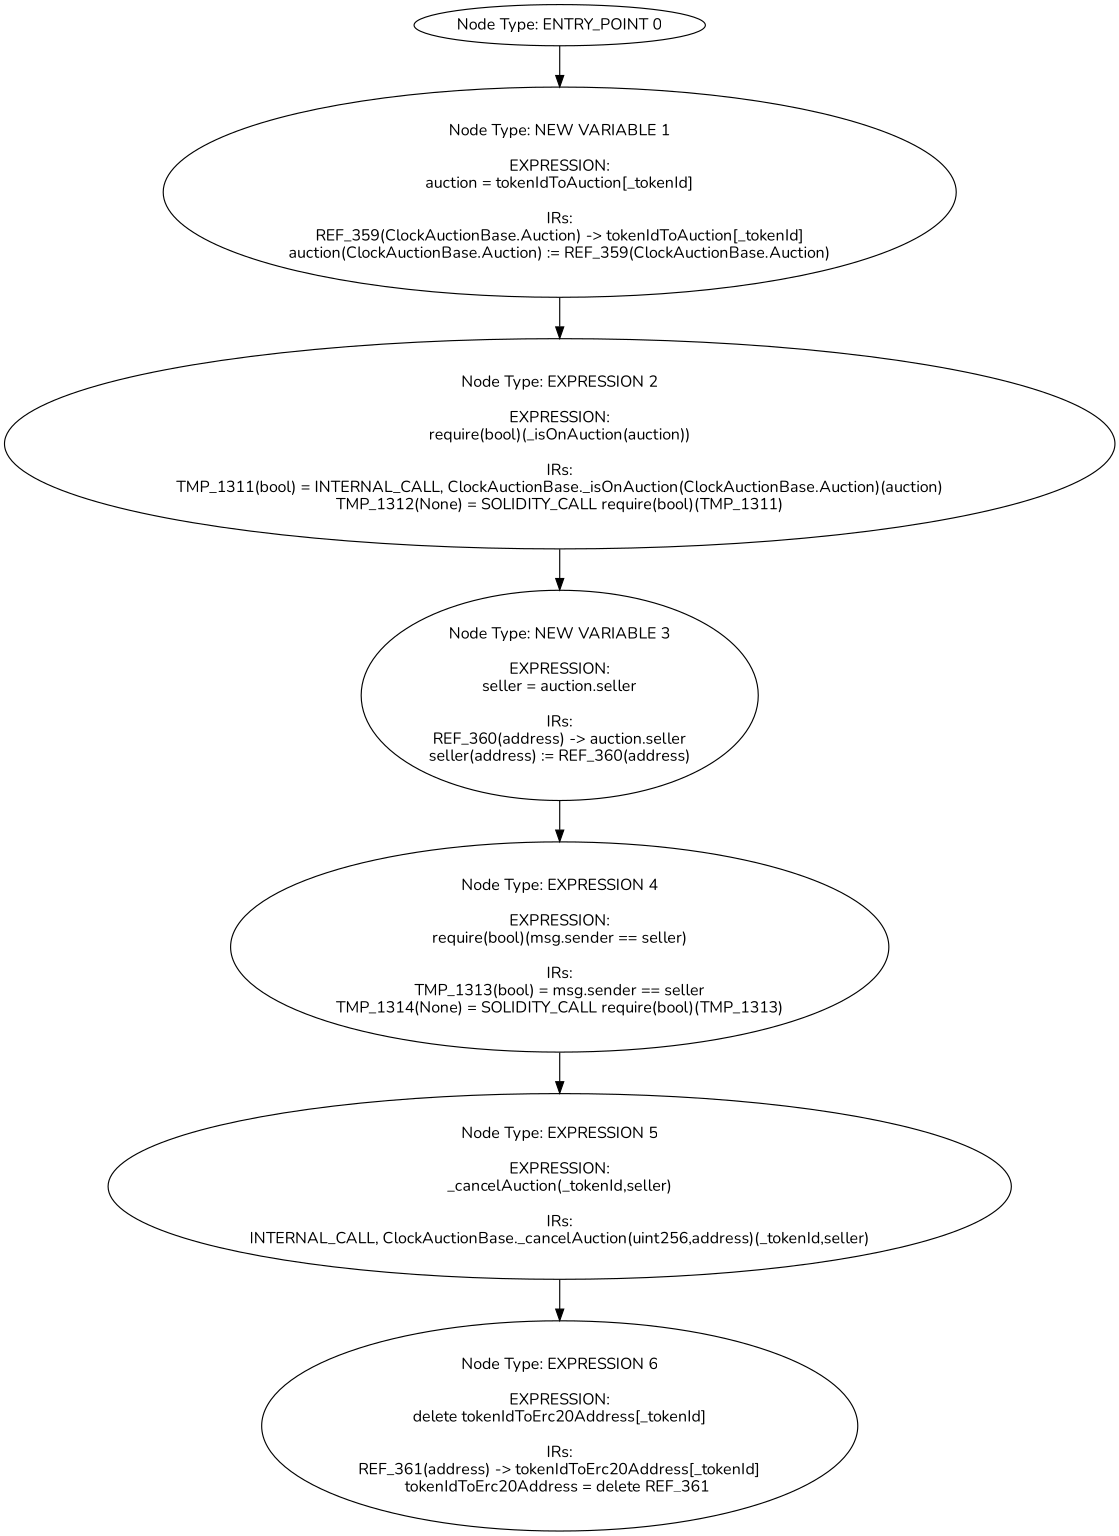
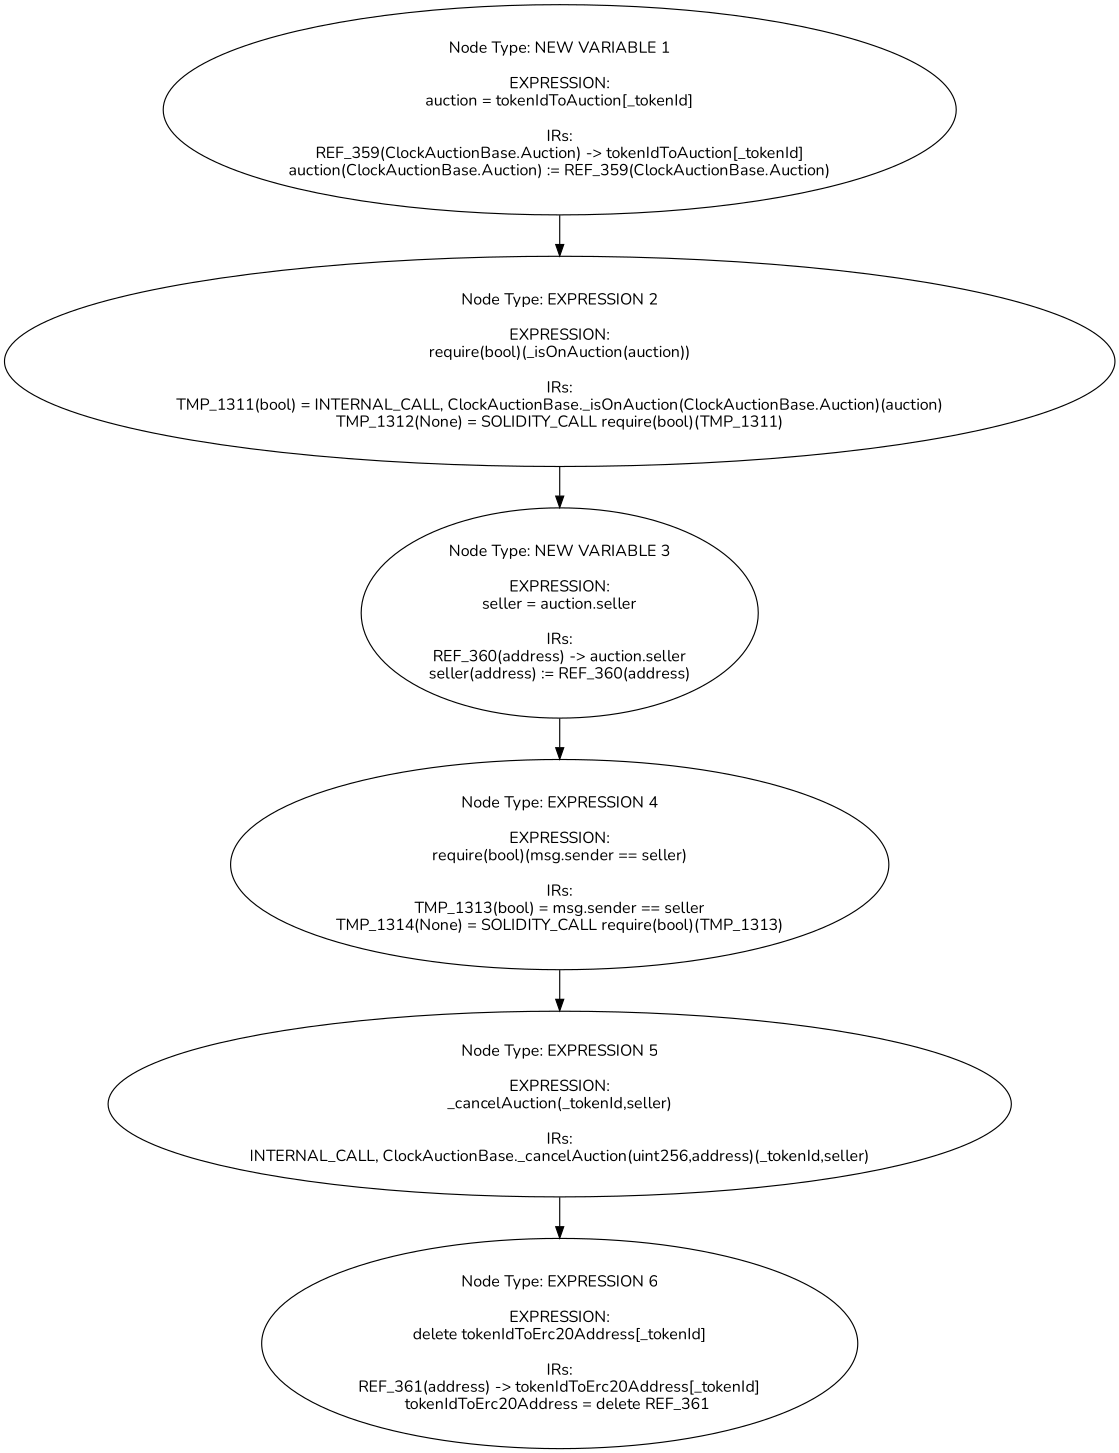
(560, 25) -> none
